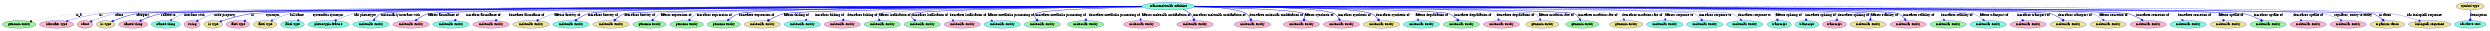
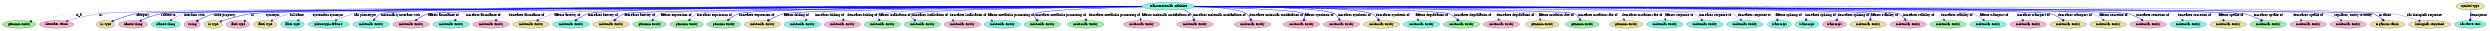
(739, 7) -> (739, 7)
(669, 8) -> (669, 8)
(57, 24) -> (57, 24)
(85, 24) -> none
